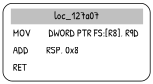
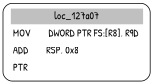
(29, 68) -> (30, 68)
